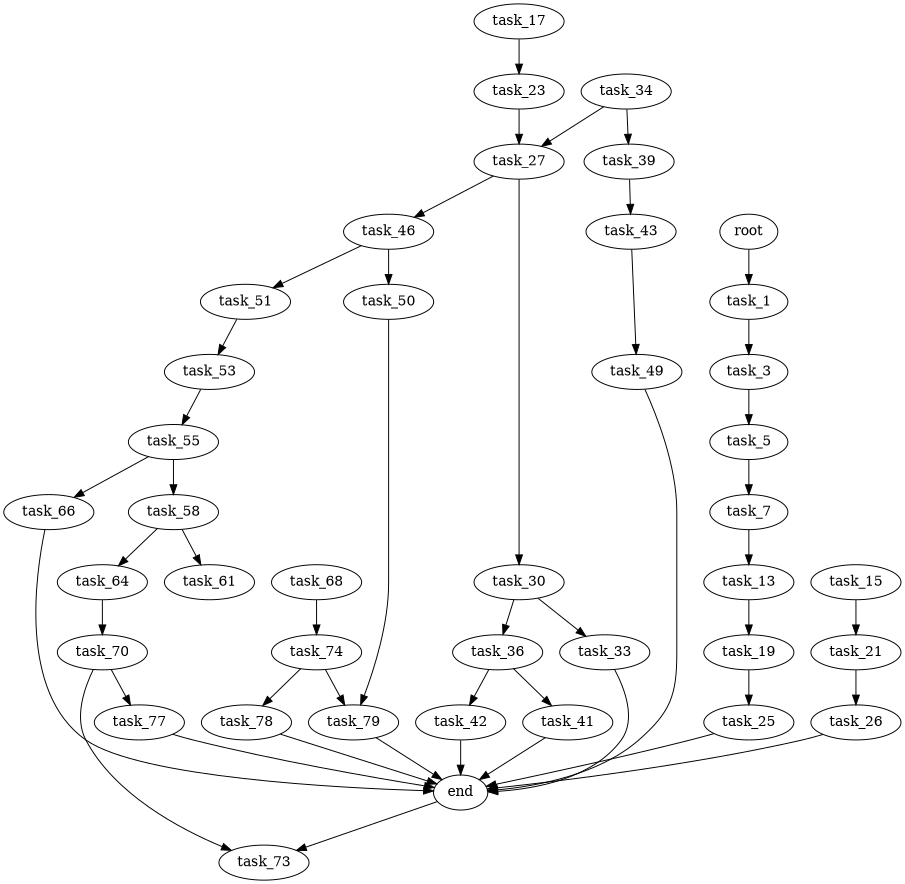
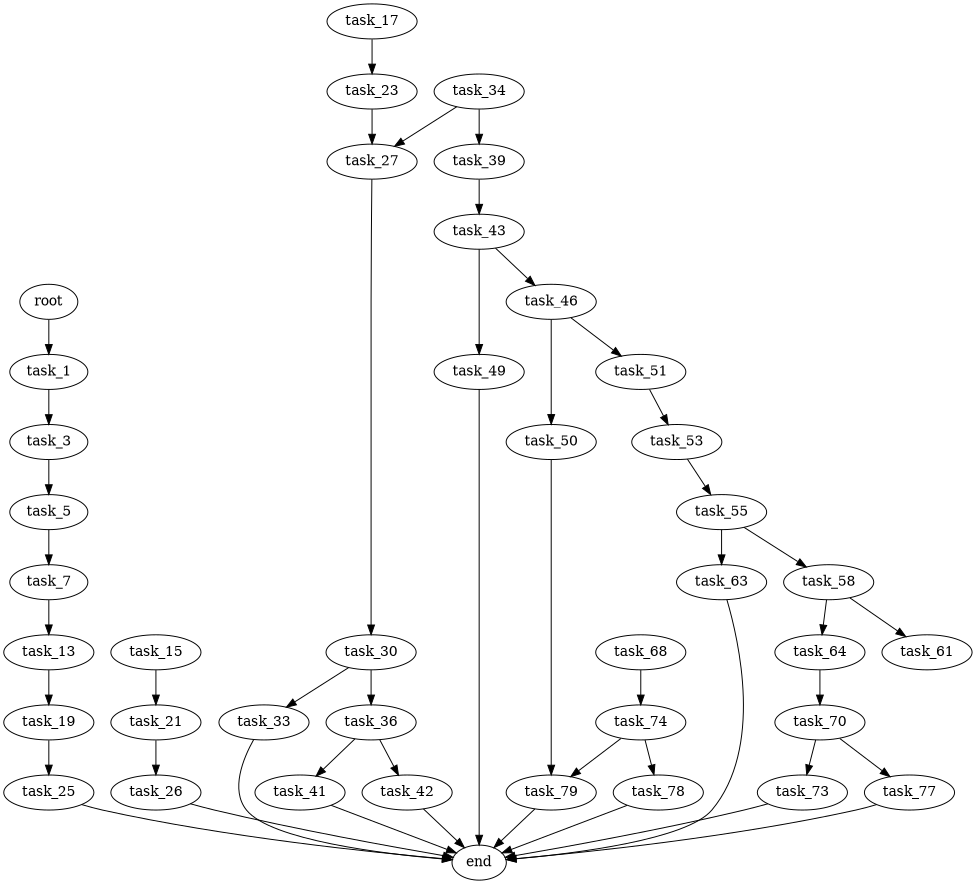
(458, 194) -> (512, 263)
(49, 512) -> (722, 582)
(372, 824) -> (642, 832)
